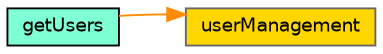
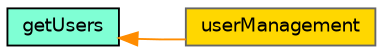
(143, 15) -> (162, 39)
